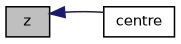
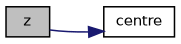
(84, 12) -> (69, 32)
